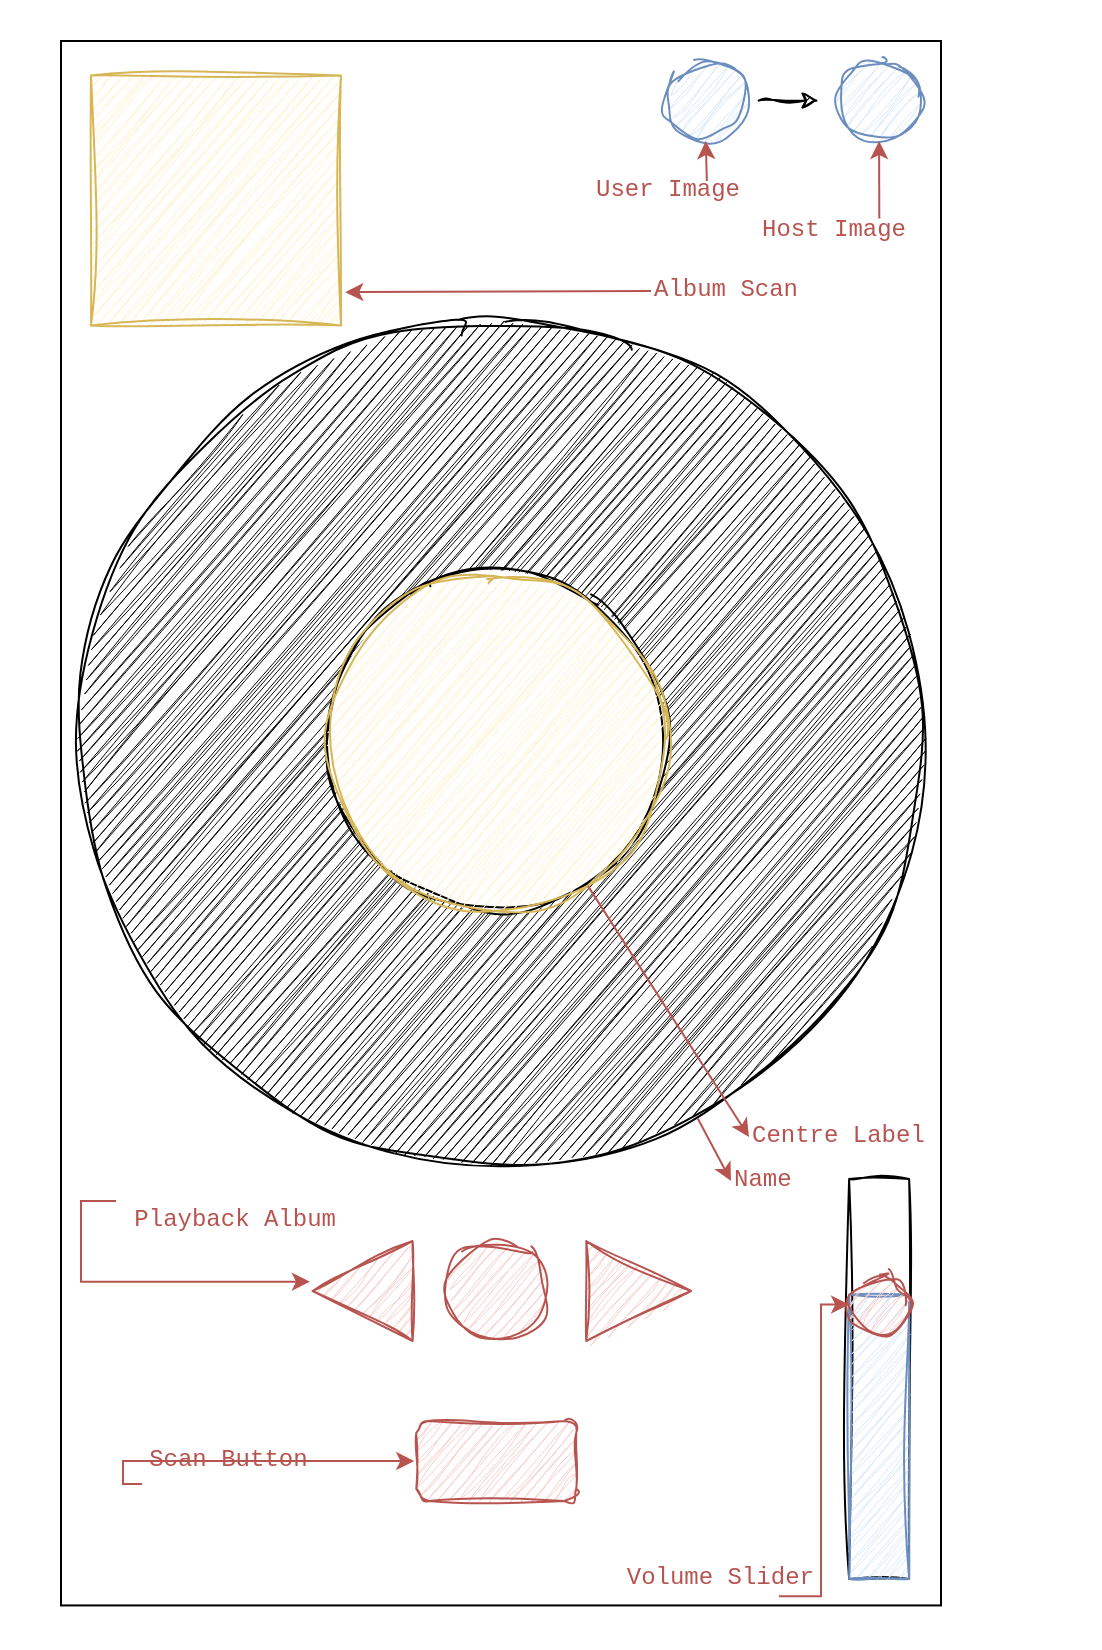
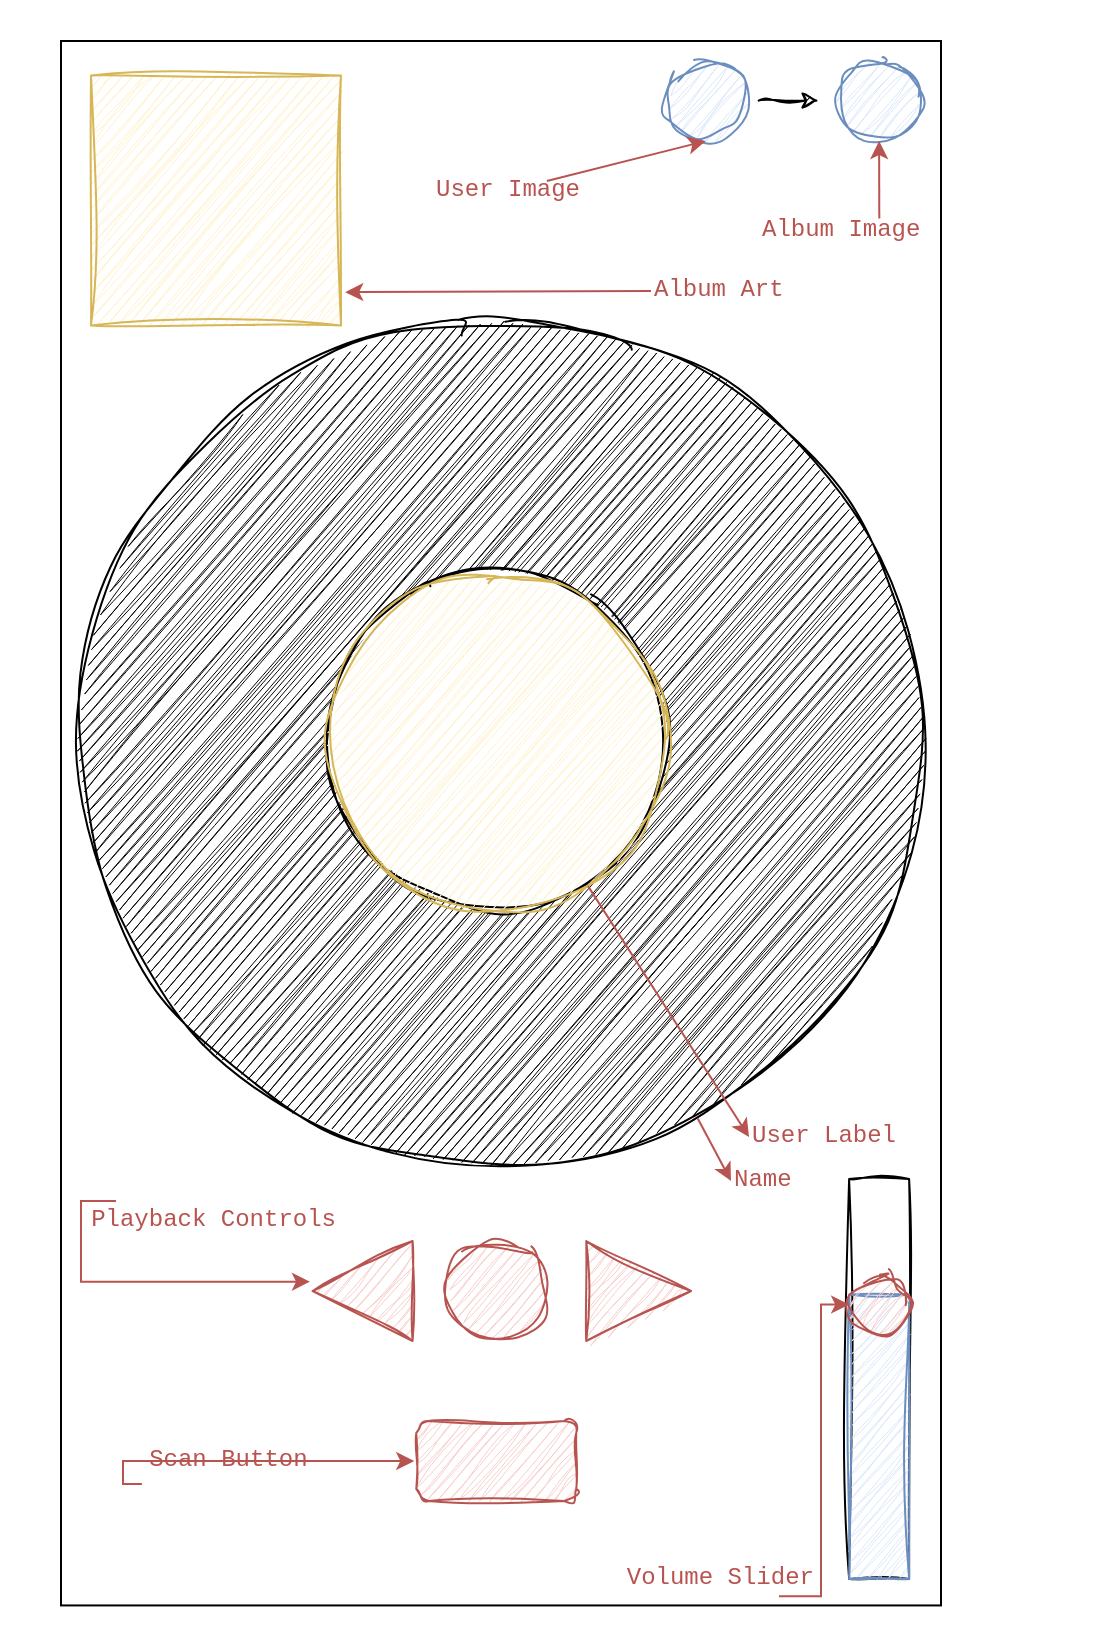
(742, 191) -> (582, 191)
(827, 231) -> (831, 231)
(716, 291) -> (709, 291)
(827, 1137) -> (814, 1137)
(252, 1221) -> (232, 1221)
